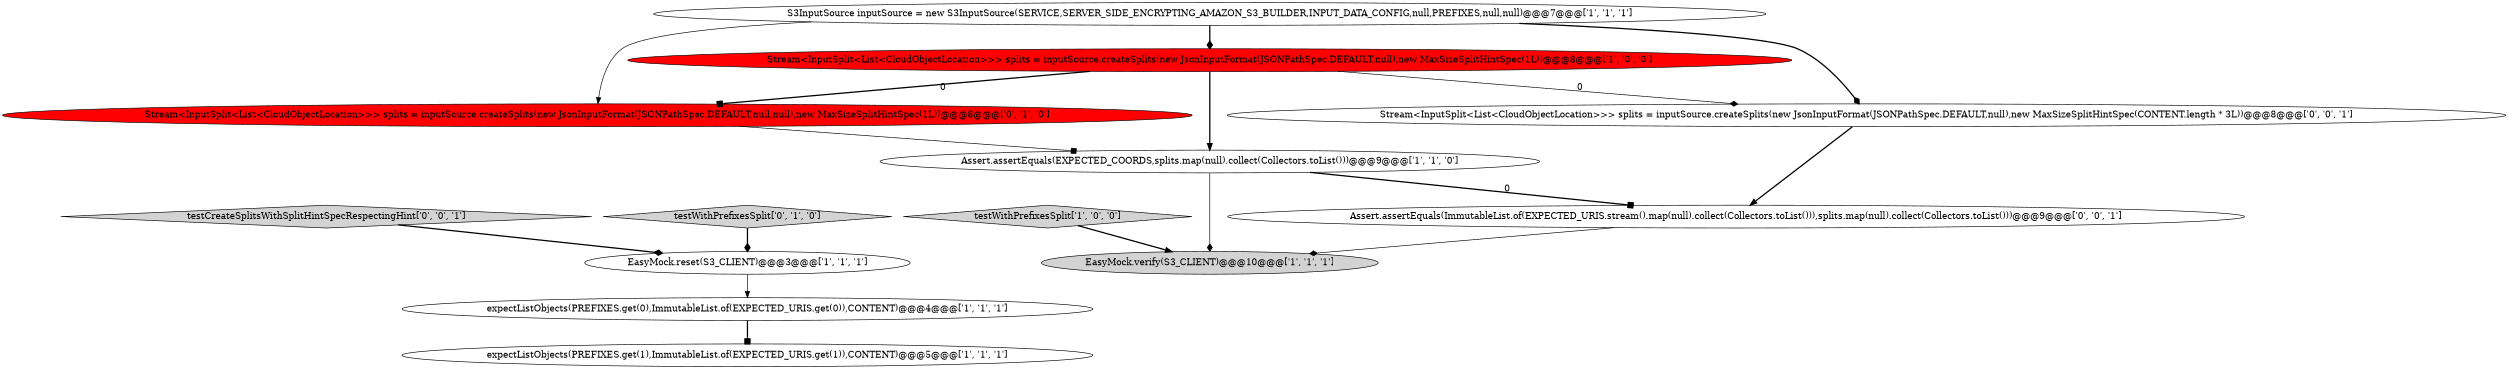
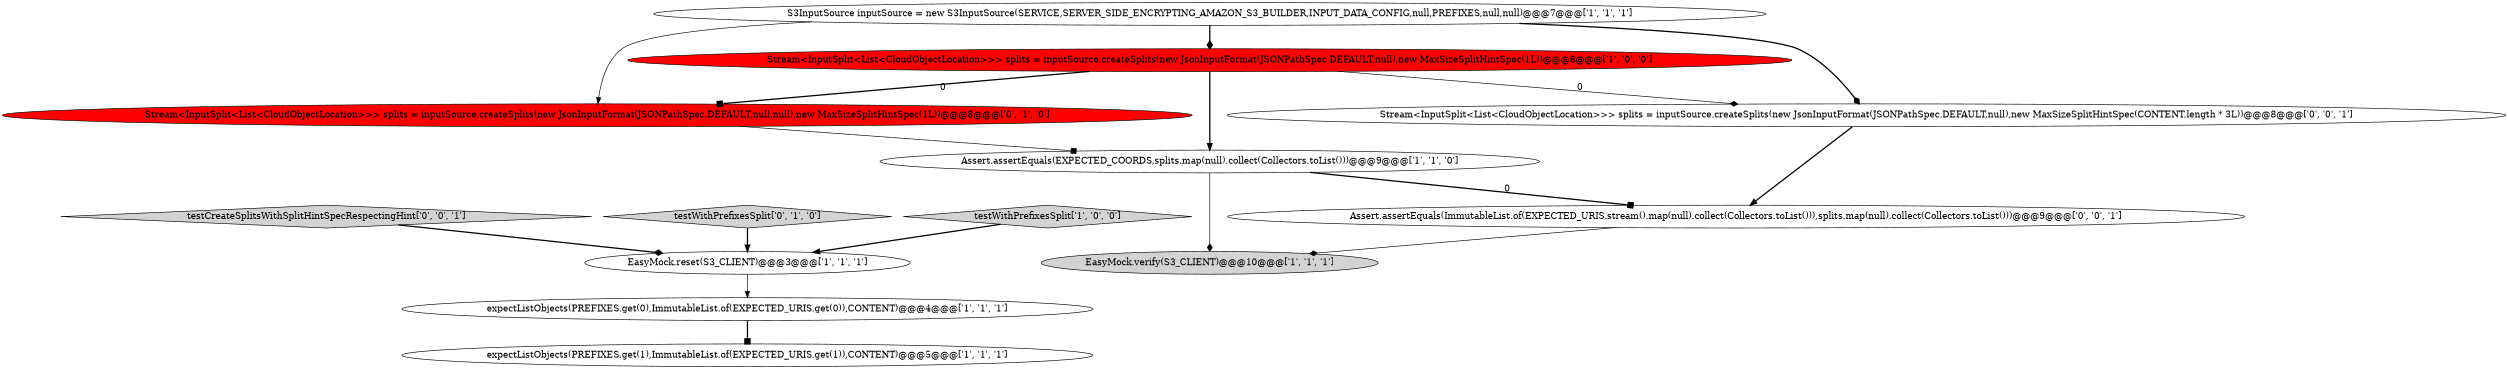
(747, 237) -> (747, 237)
(1122, 238) -> (910, 238)
